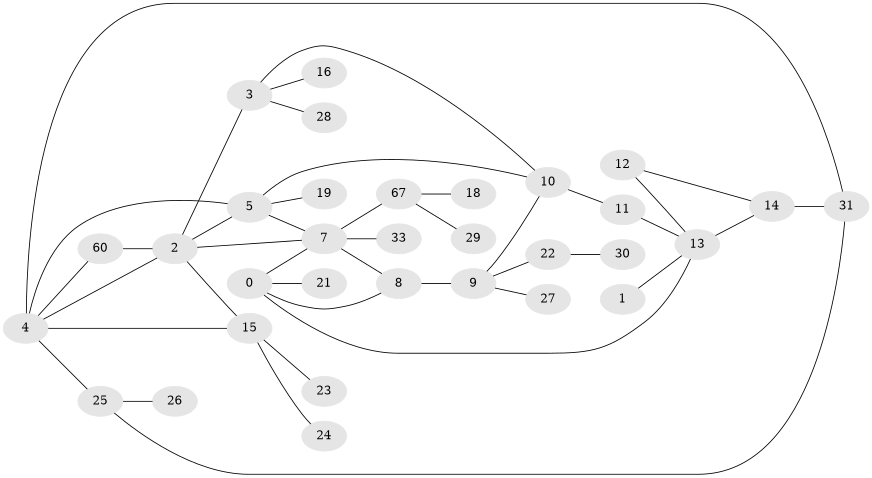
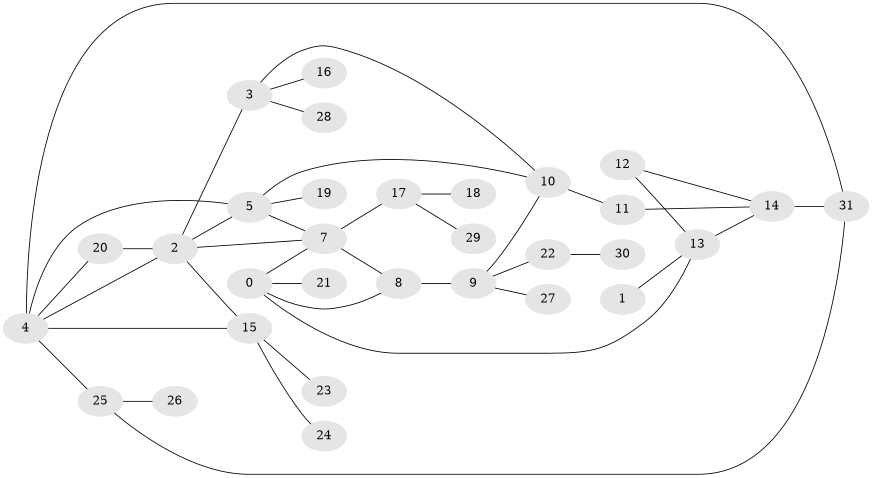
(399, 194) -> (399, 194)
(660, 227) -> (697, 208)
(399, 239) -> none
(100, 249) -> (100, 249)
